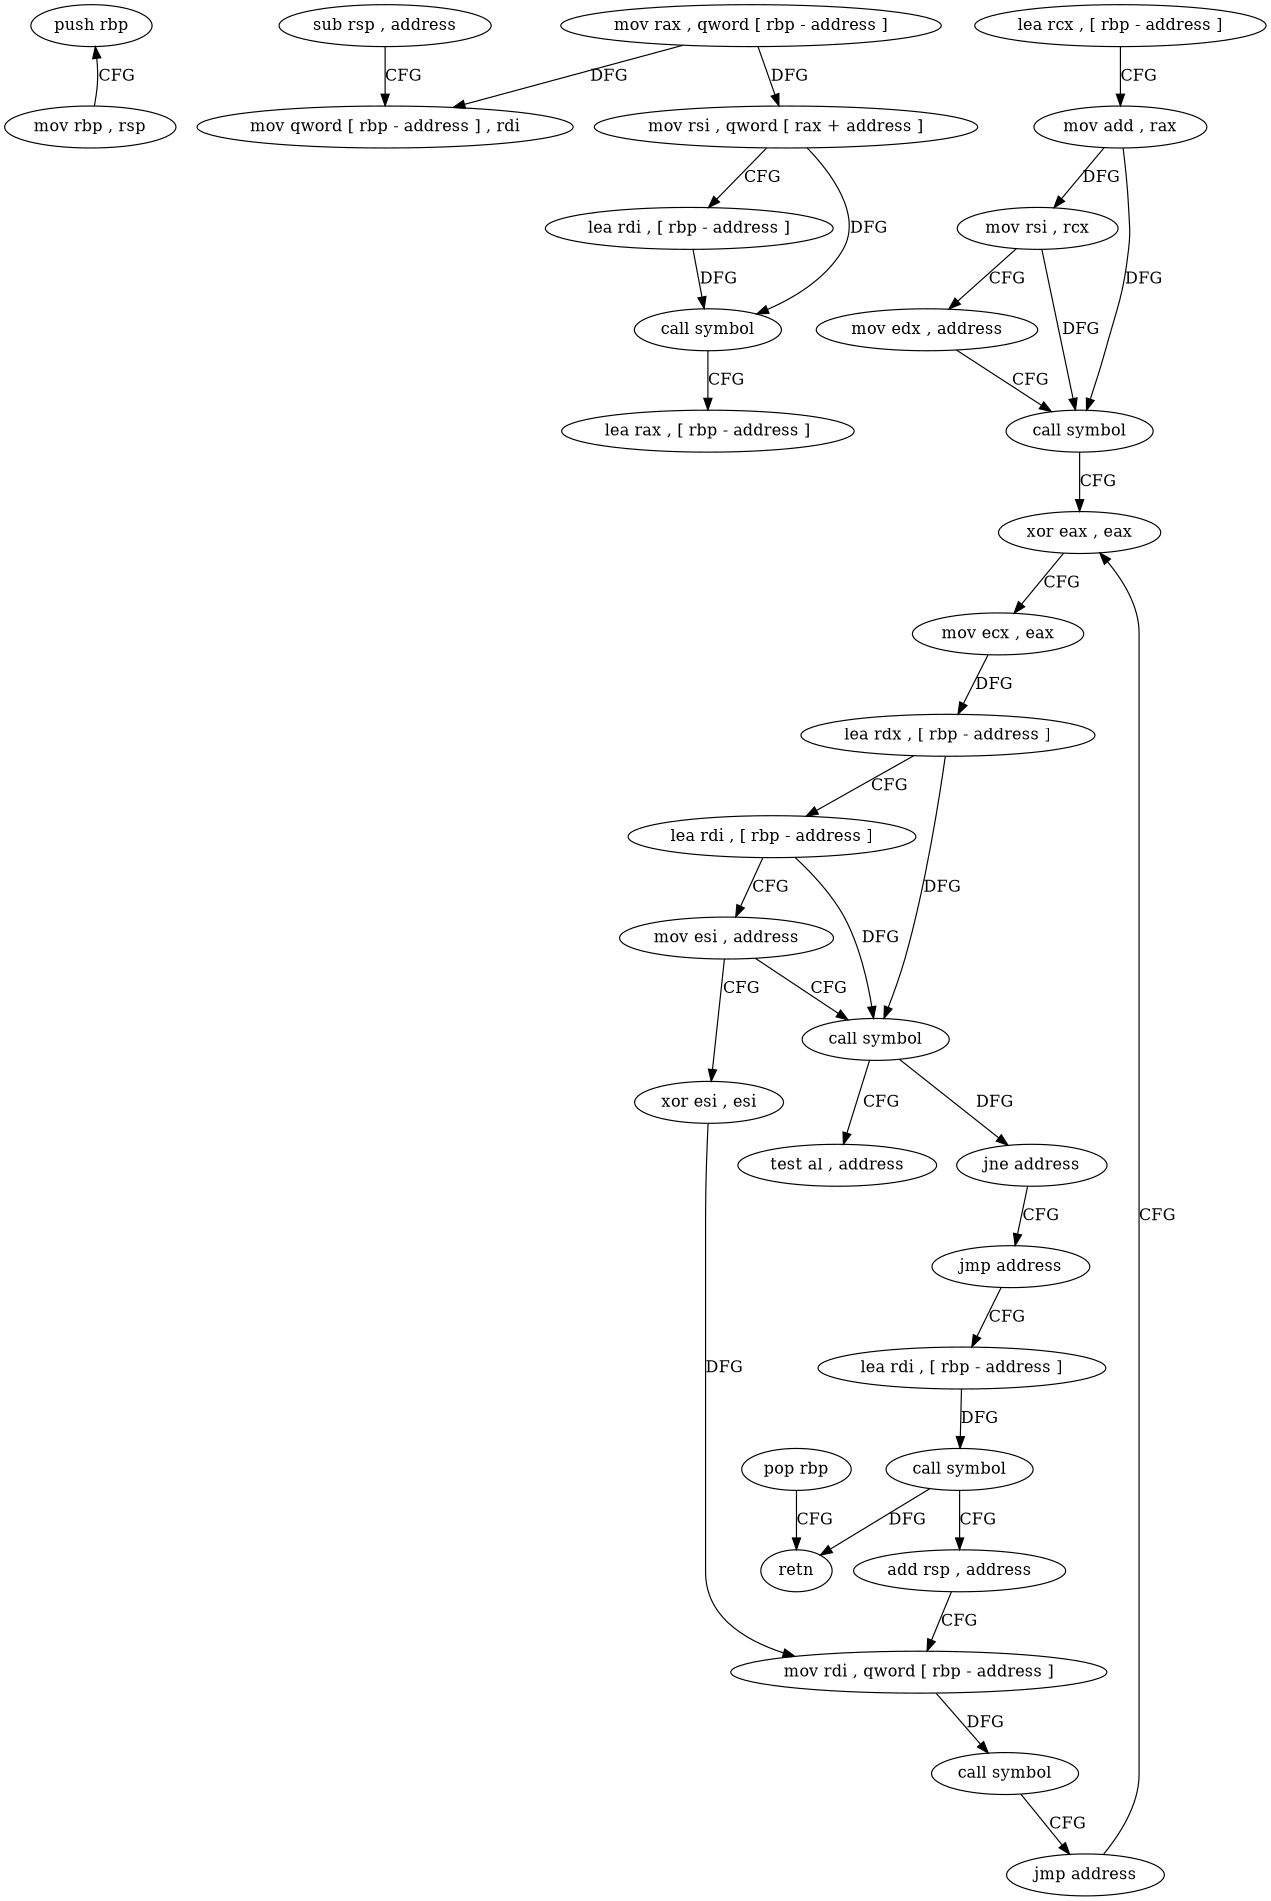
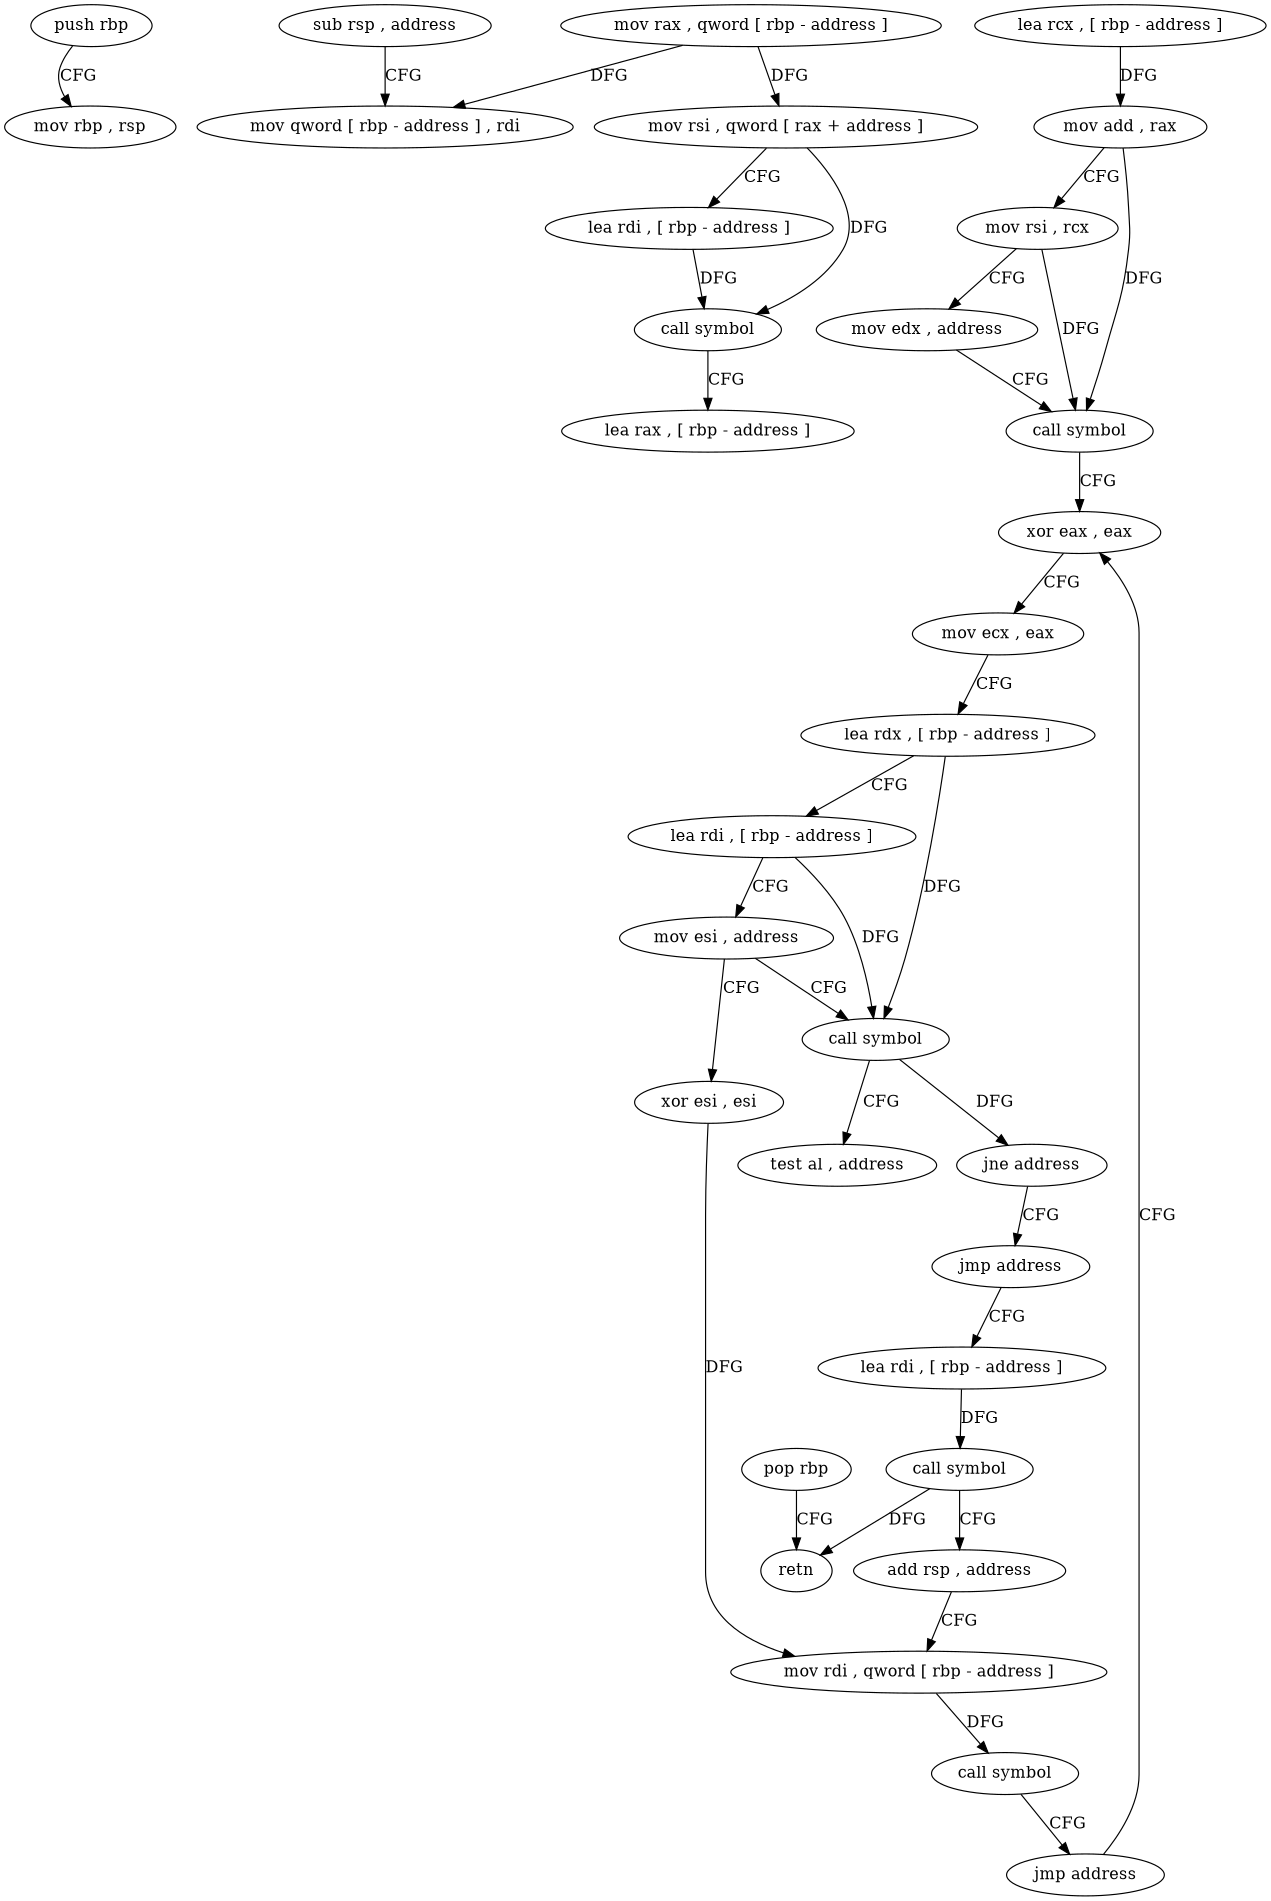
(1139, 76) -> (1139, 76)
(97, 82) -> (59, 70)
(1102, 178) -> (1102, 178)
(995, 685) -> (995, 685)
